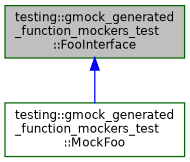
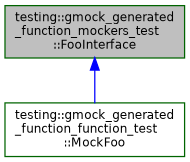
(95, 130) -> (95, 130)
